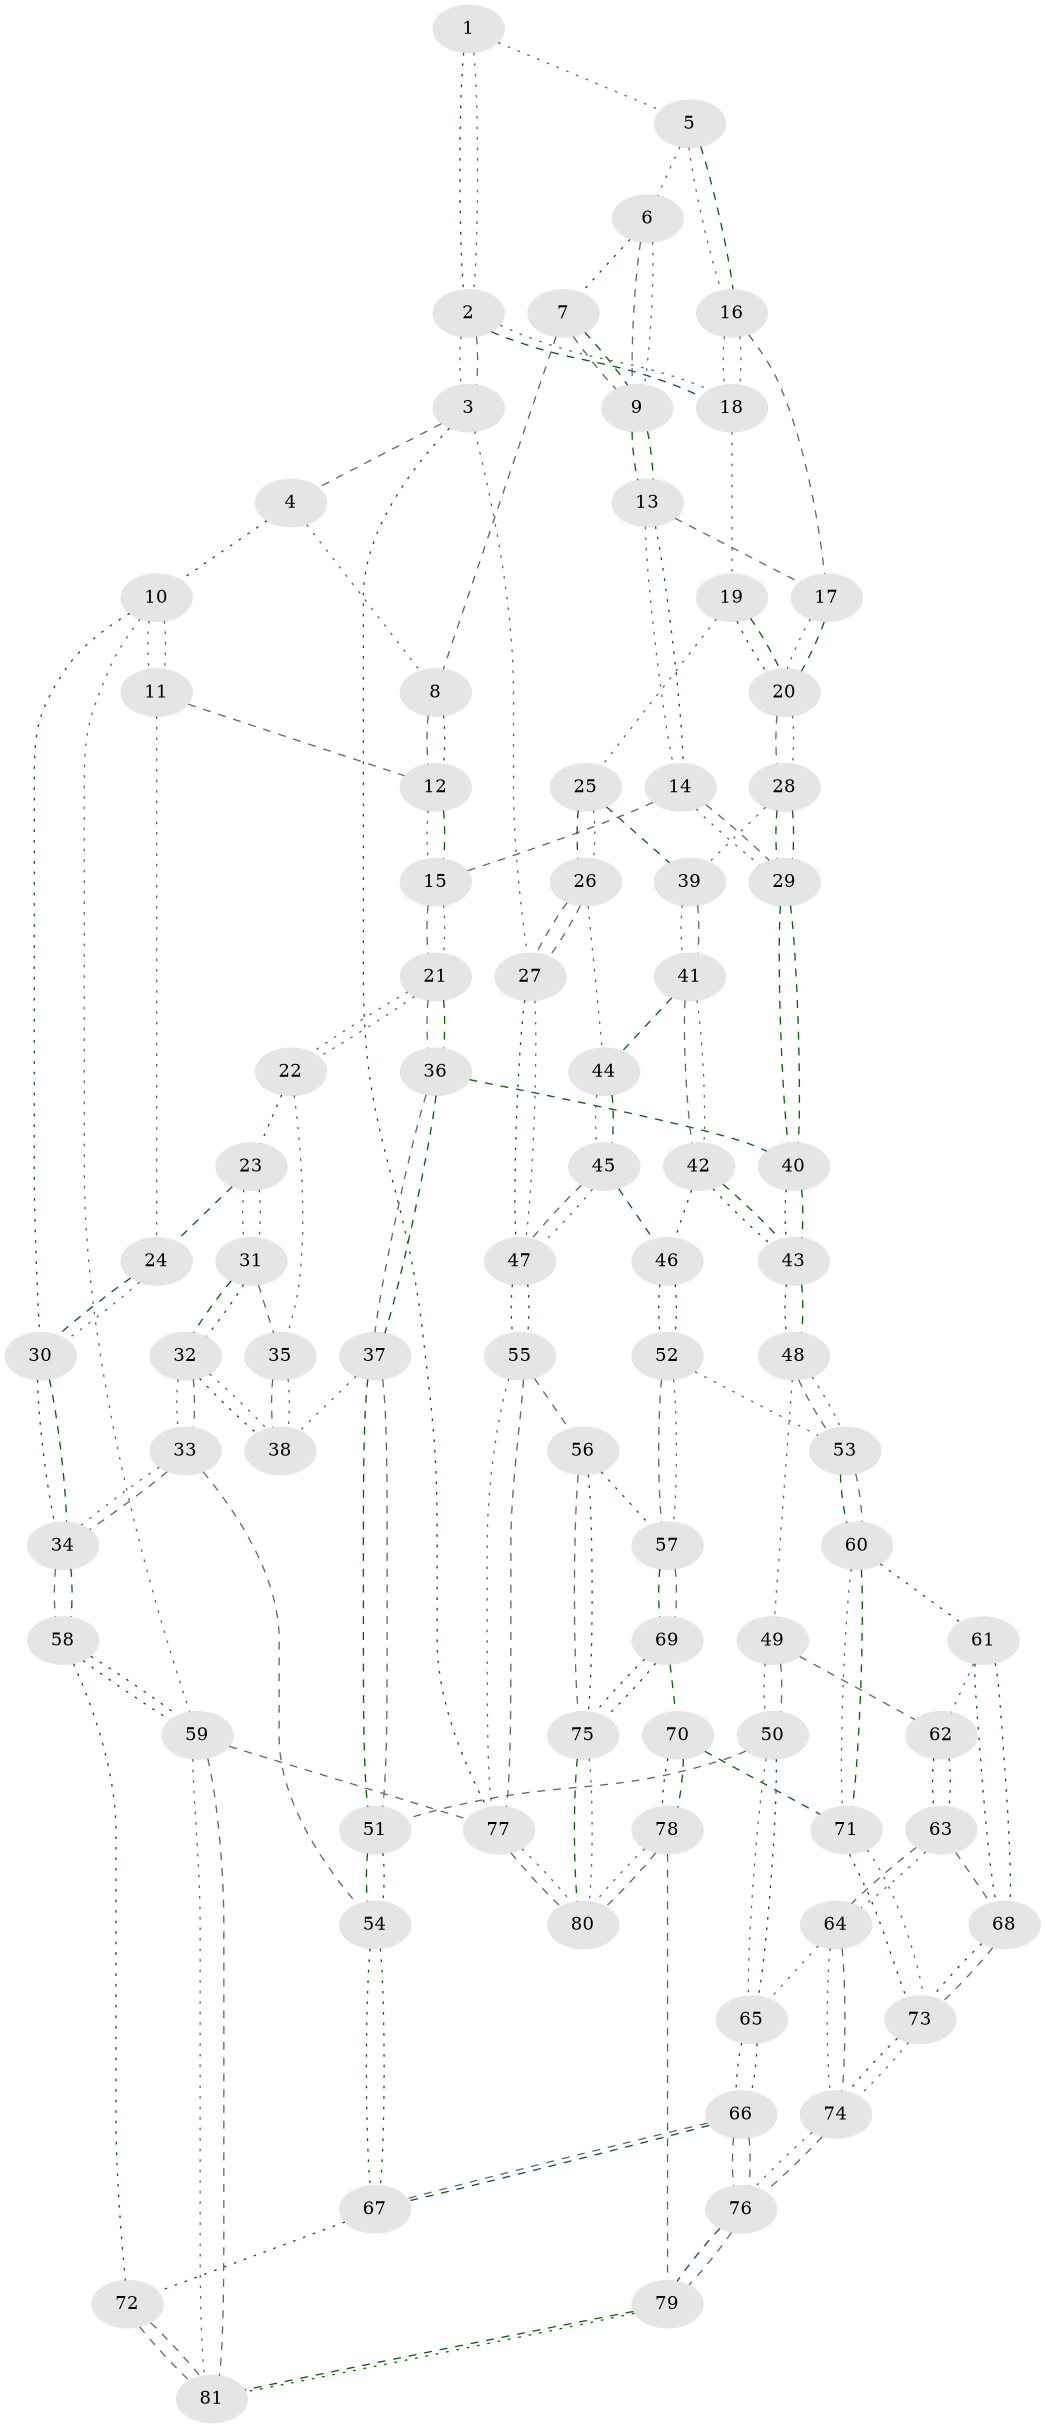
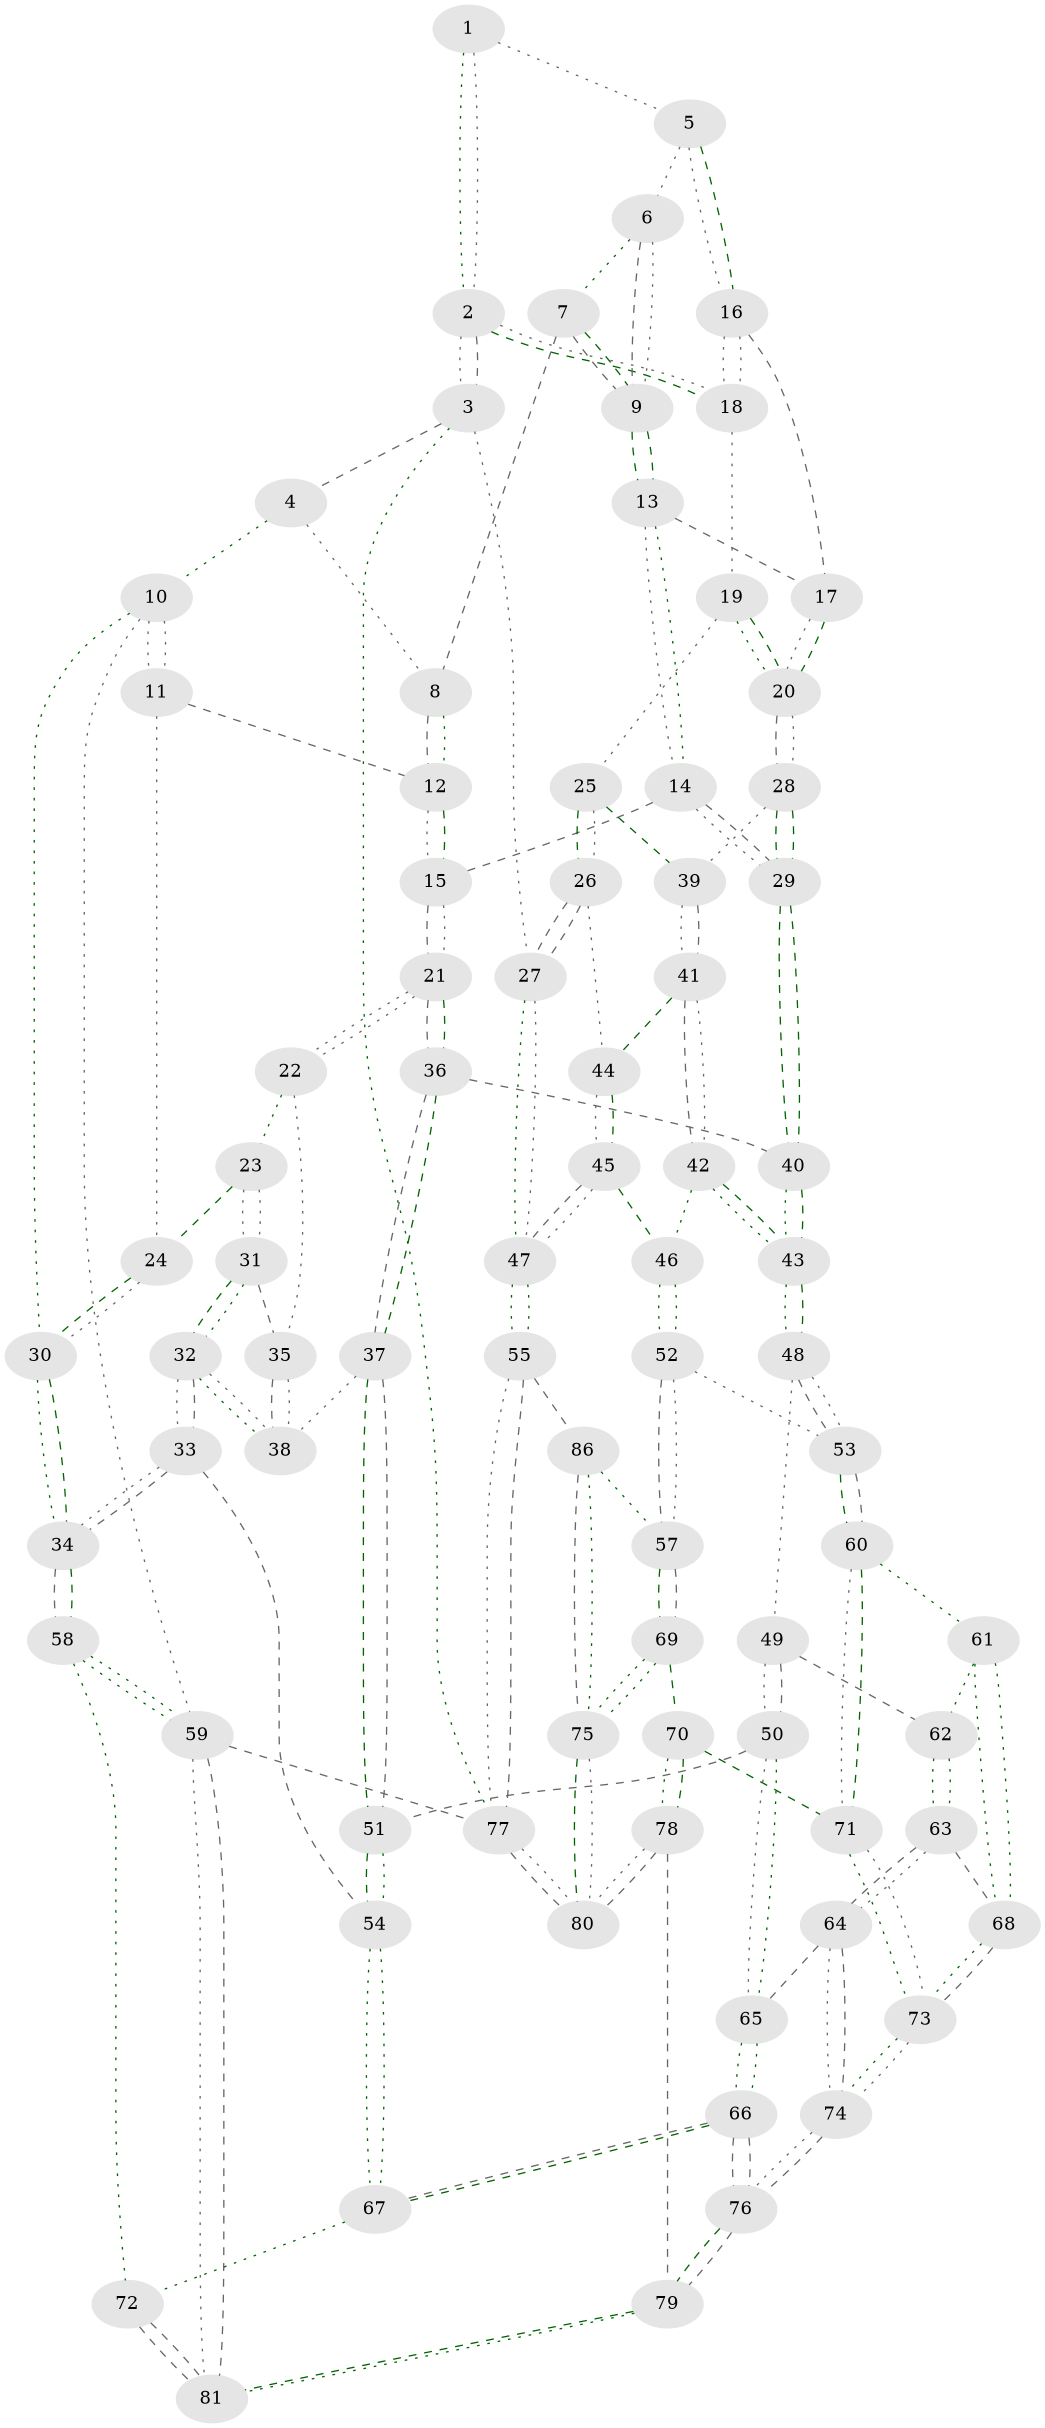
(627, 1112) -> (627, 1112)
(583, 1451) -> (583, 1451)
(962, 1688) -> (962, 1688)
(794, 1972) -> (794, 1972)
